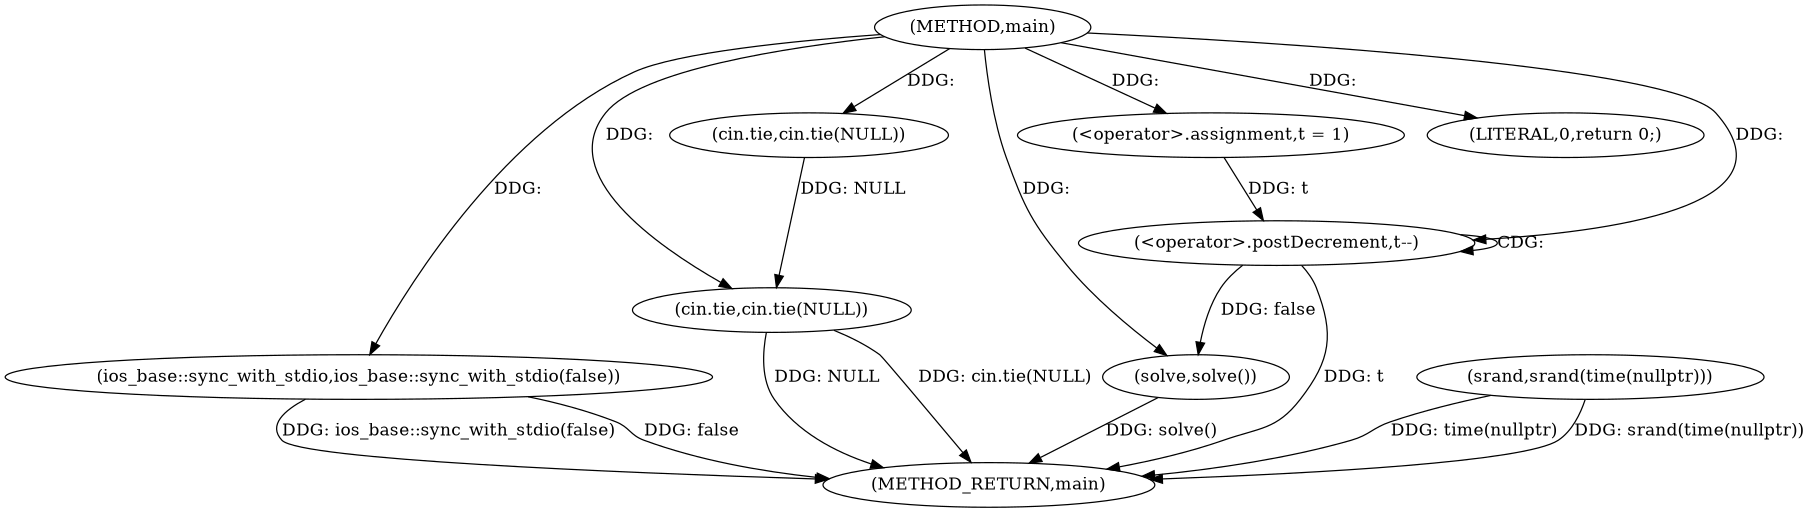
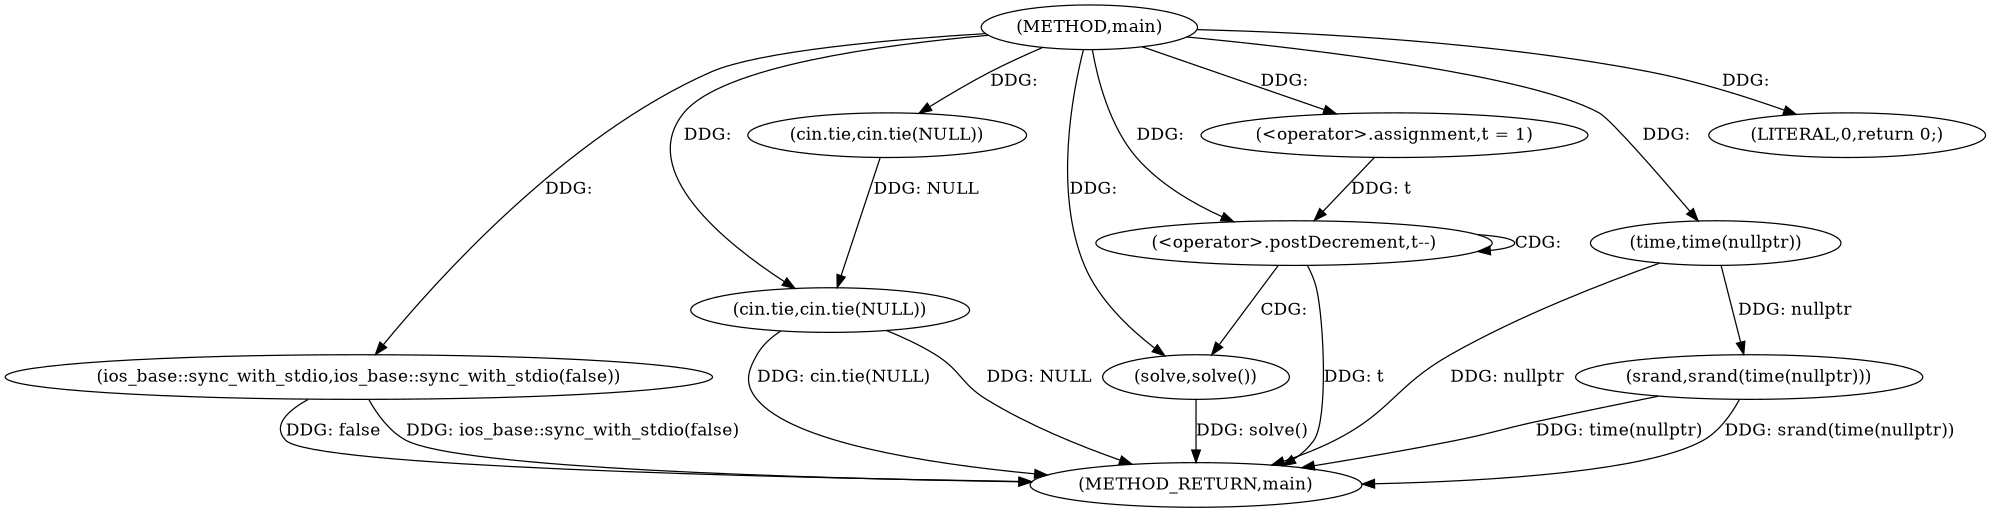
none -> (1716, 243)
(1269, 310) -> (1287, 310)
